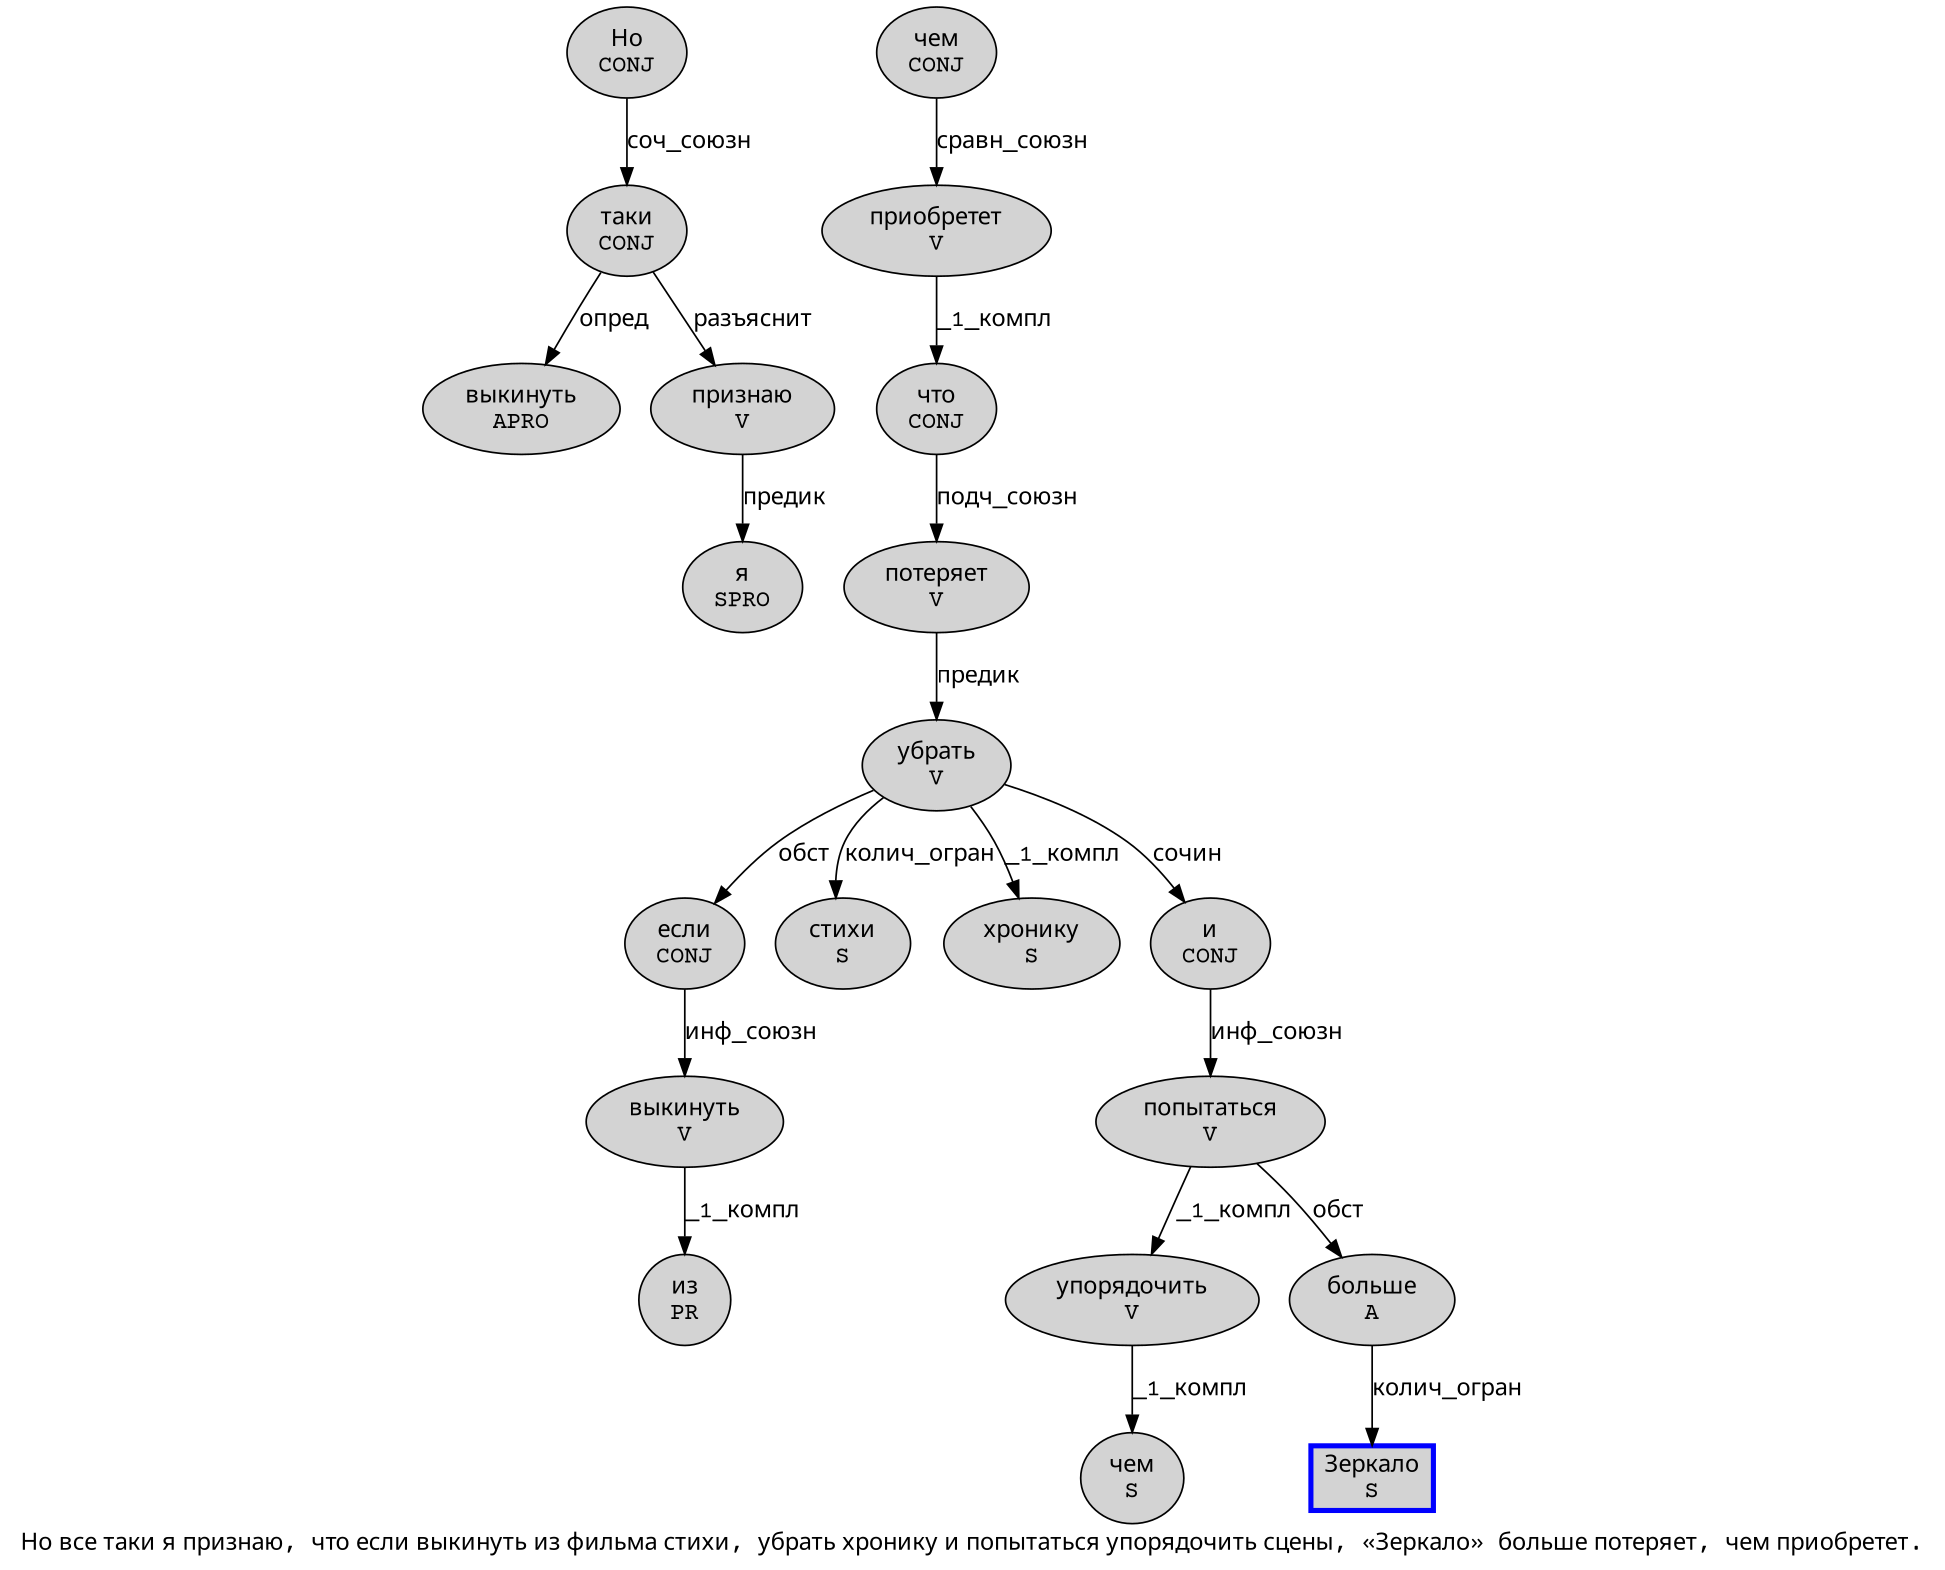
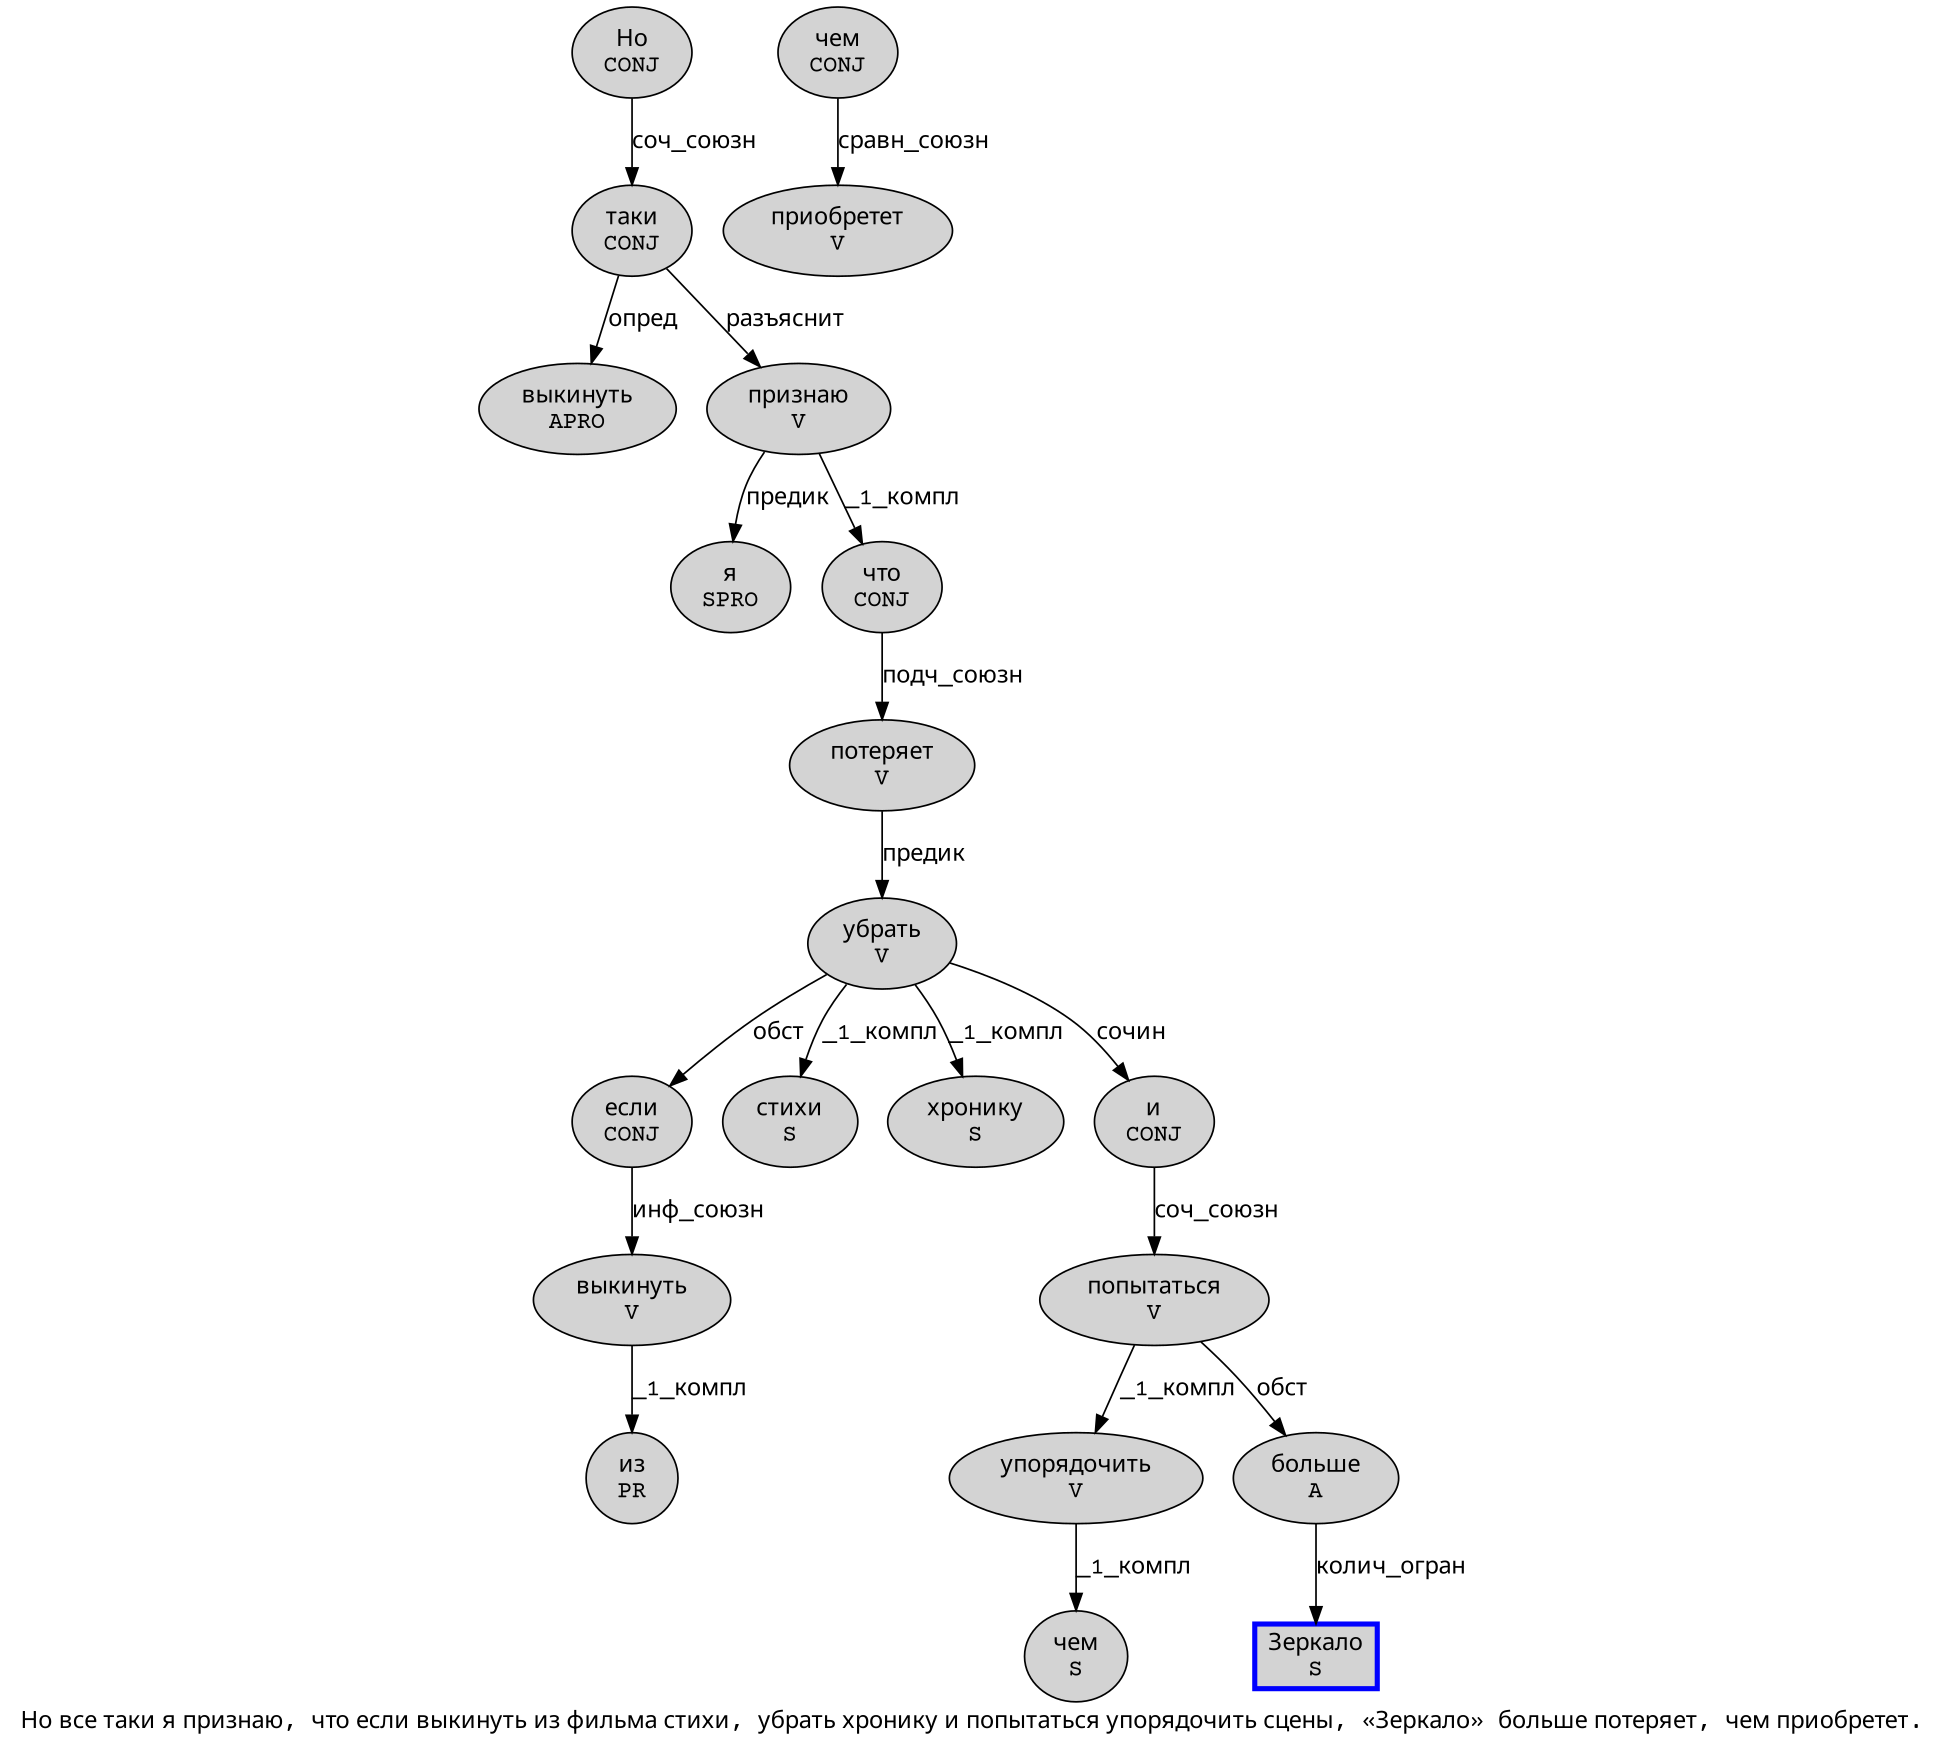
(937, 311) -> (837, 491)
(920, 854) -> (880, 1033)
(1277, 1033) -> (1216, 1211)
